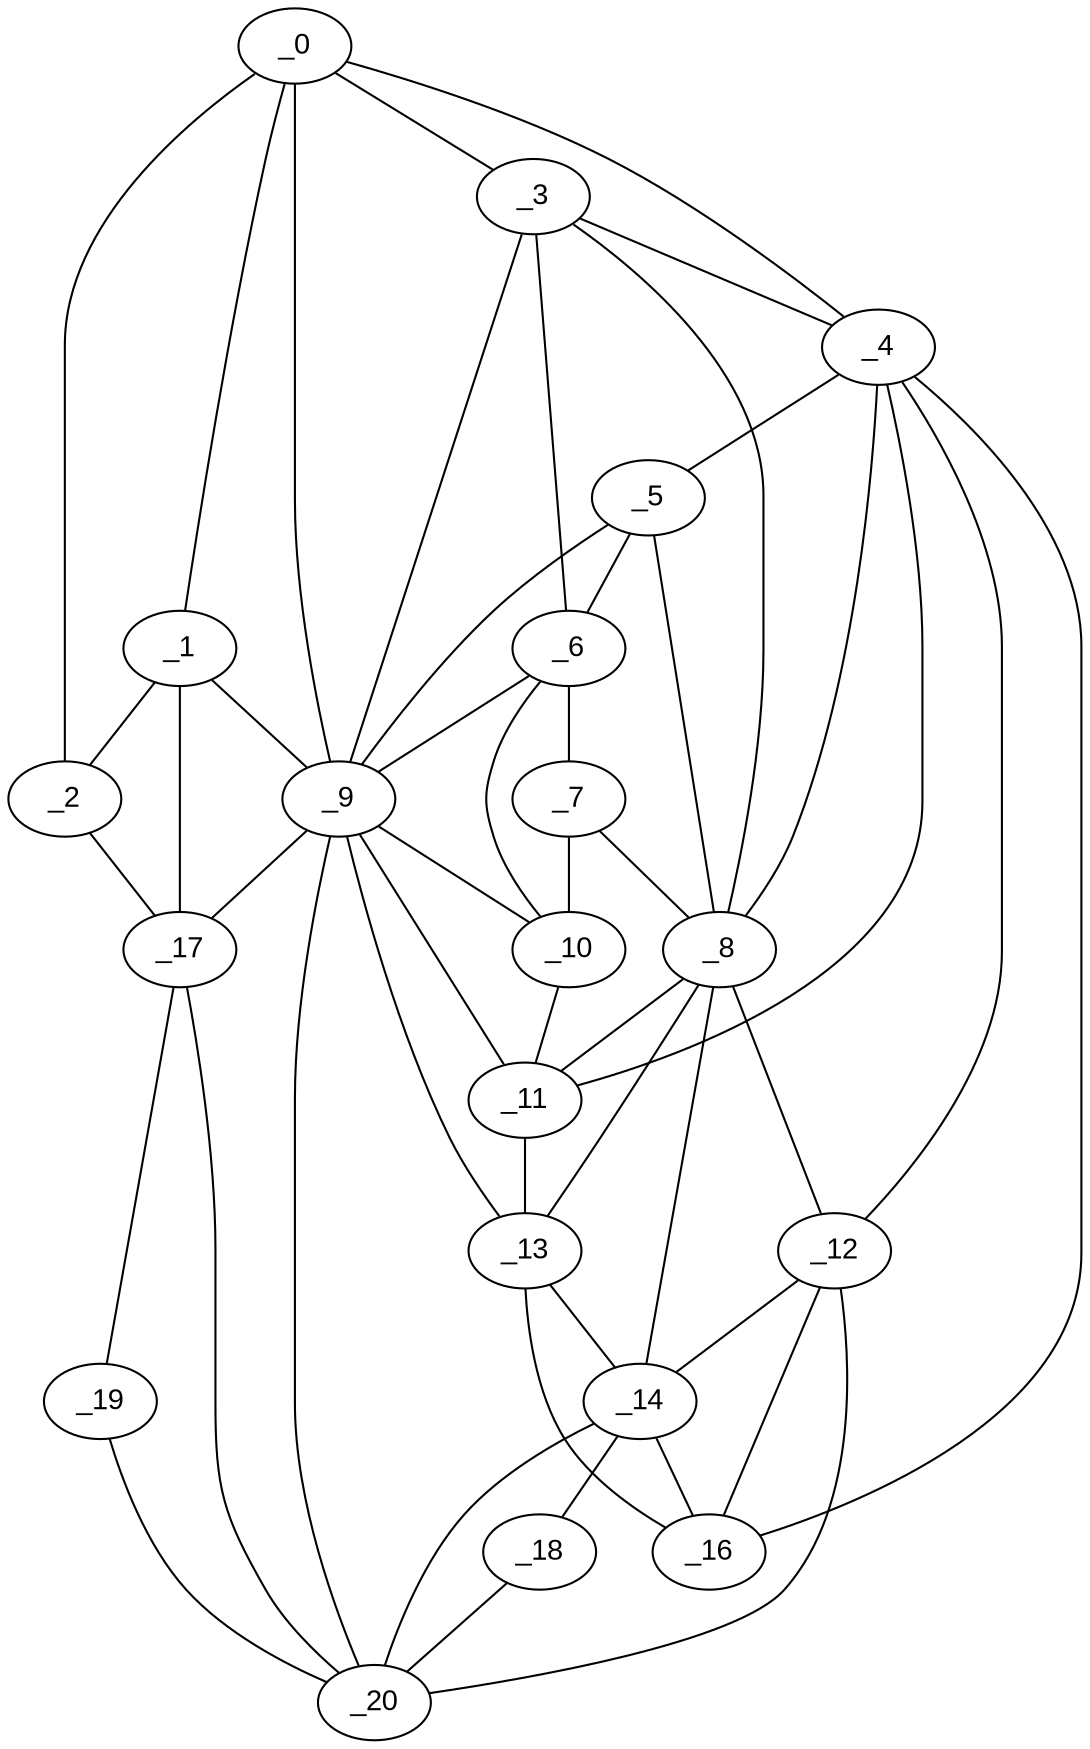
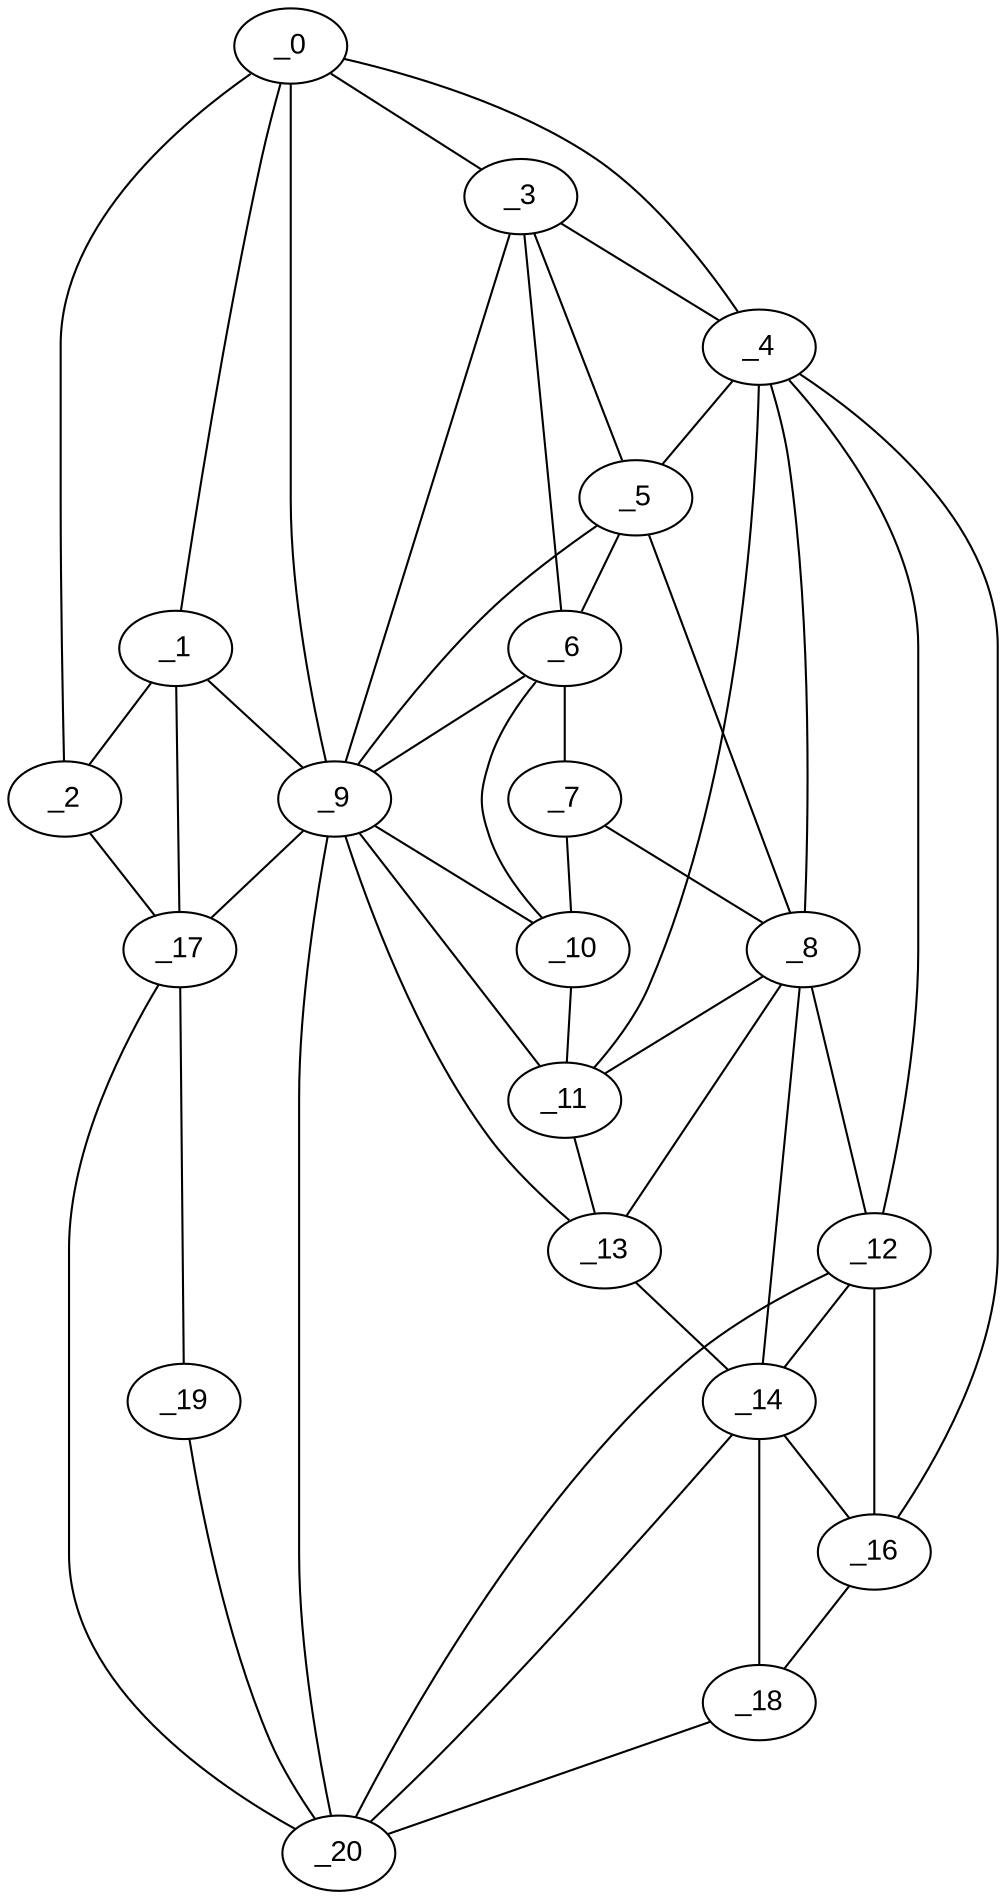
(763, 534) -> (578, 347)
(556, 1423) -> (817, 1627)
